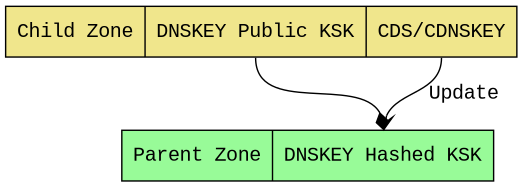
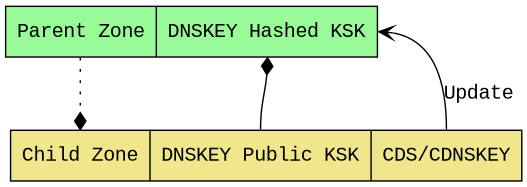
none -> (80, 85)
